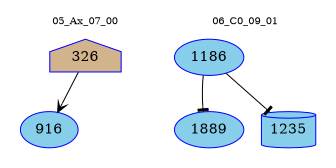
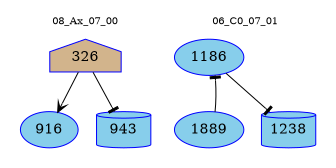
(85, 22) -> (85, 22)
(245, 22) -> (245, 22)
(202, 91) -> (216, 96)
none -> (124, 130)
(289, 130) -> (289, 130)
